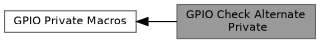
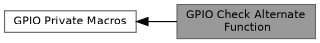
(246, 22) -> (246, 22)
